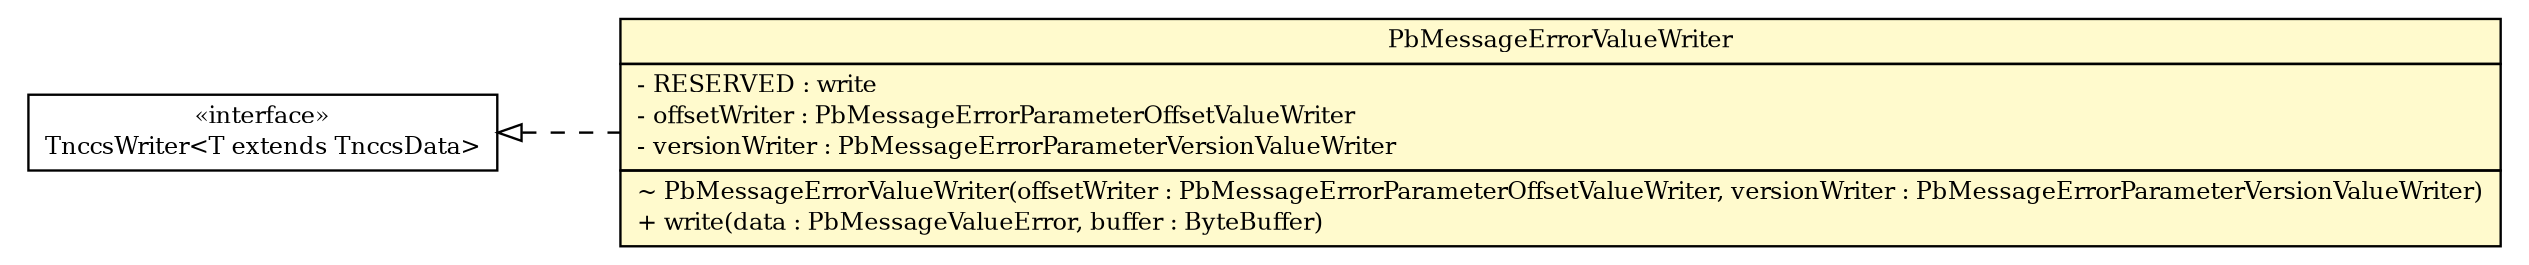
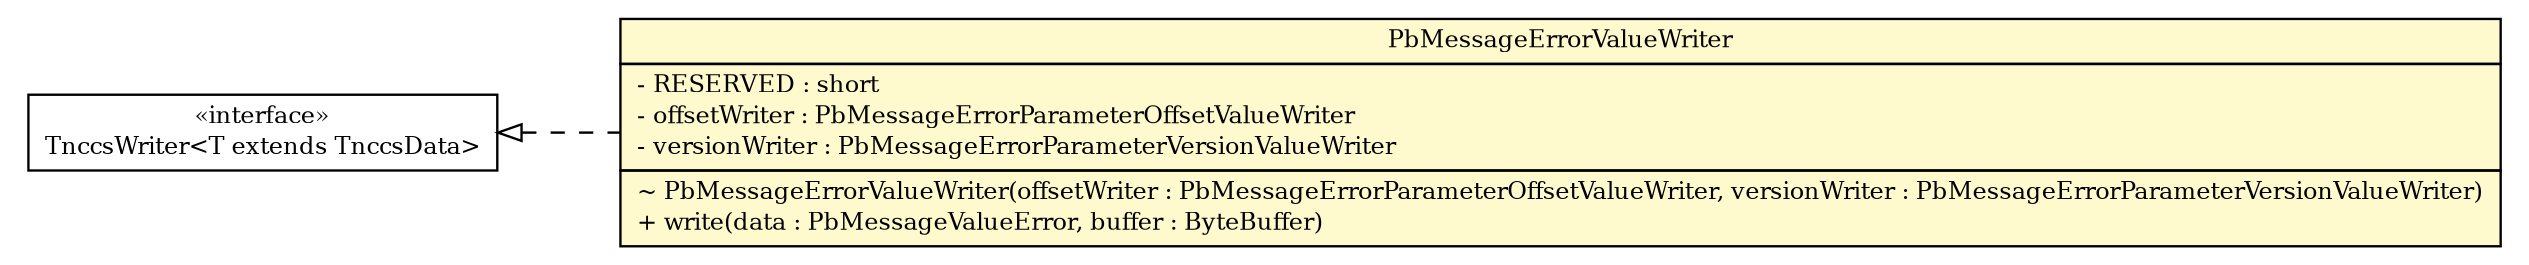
(758, 85) -> (759, 85)
